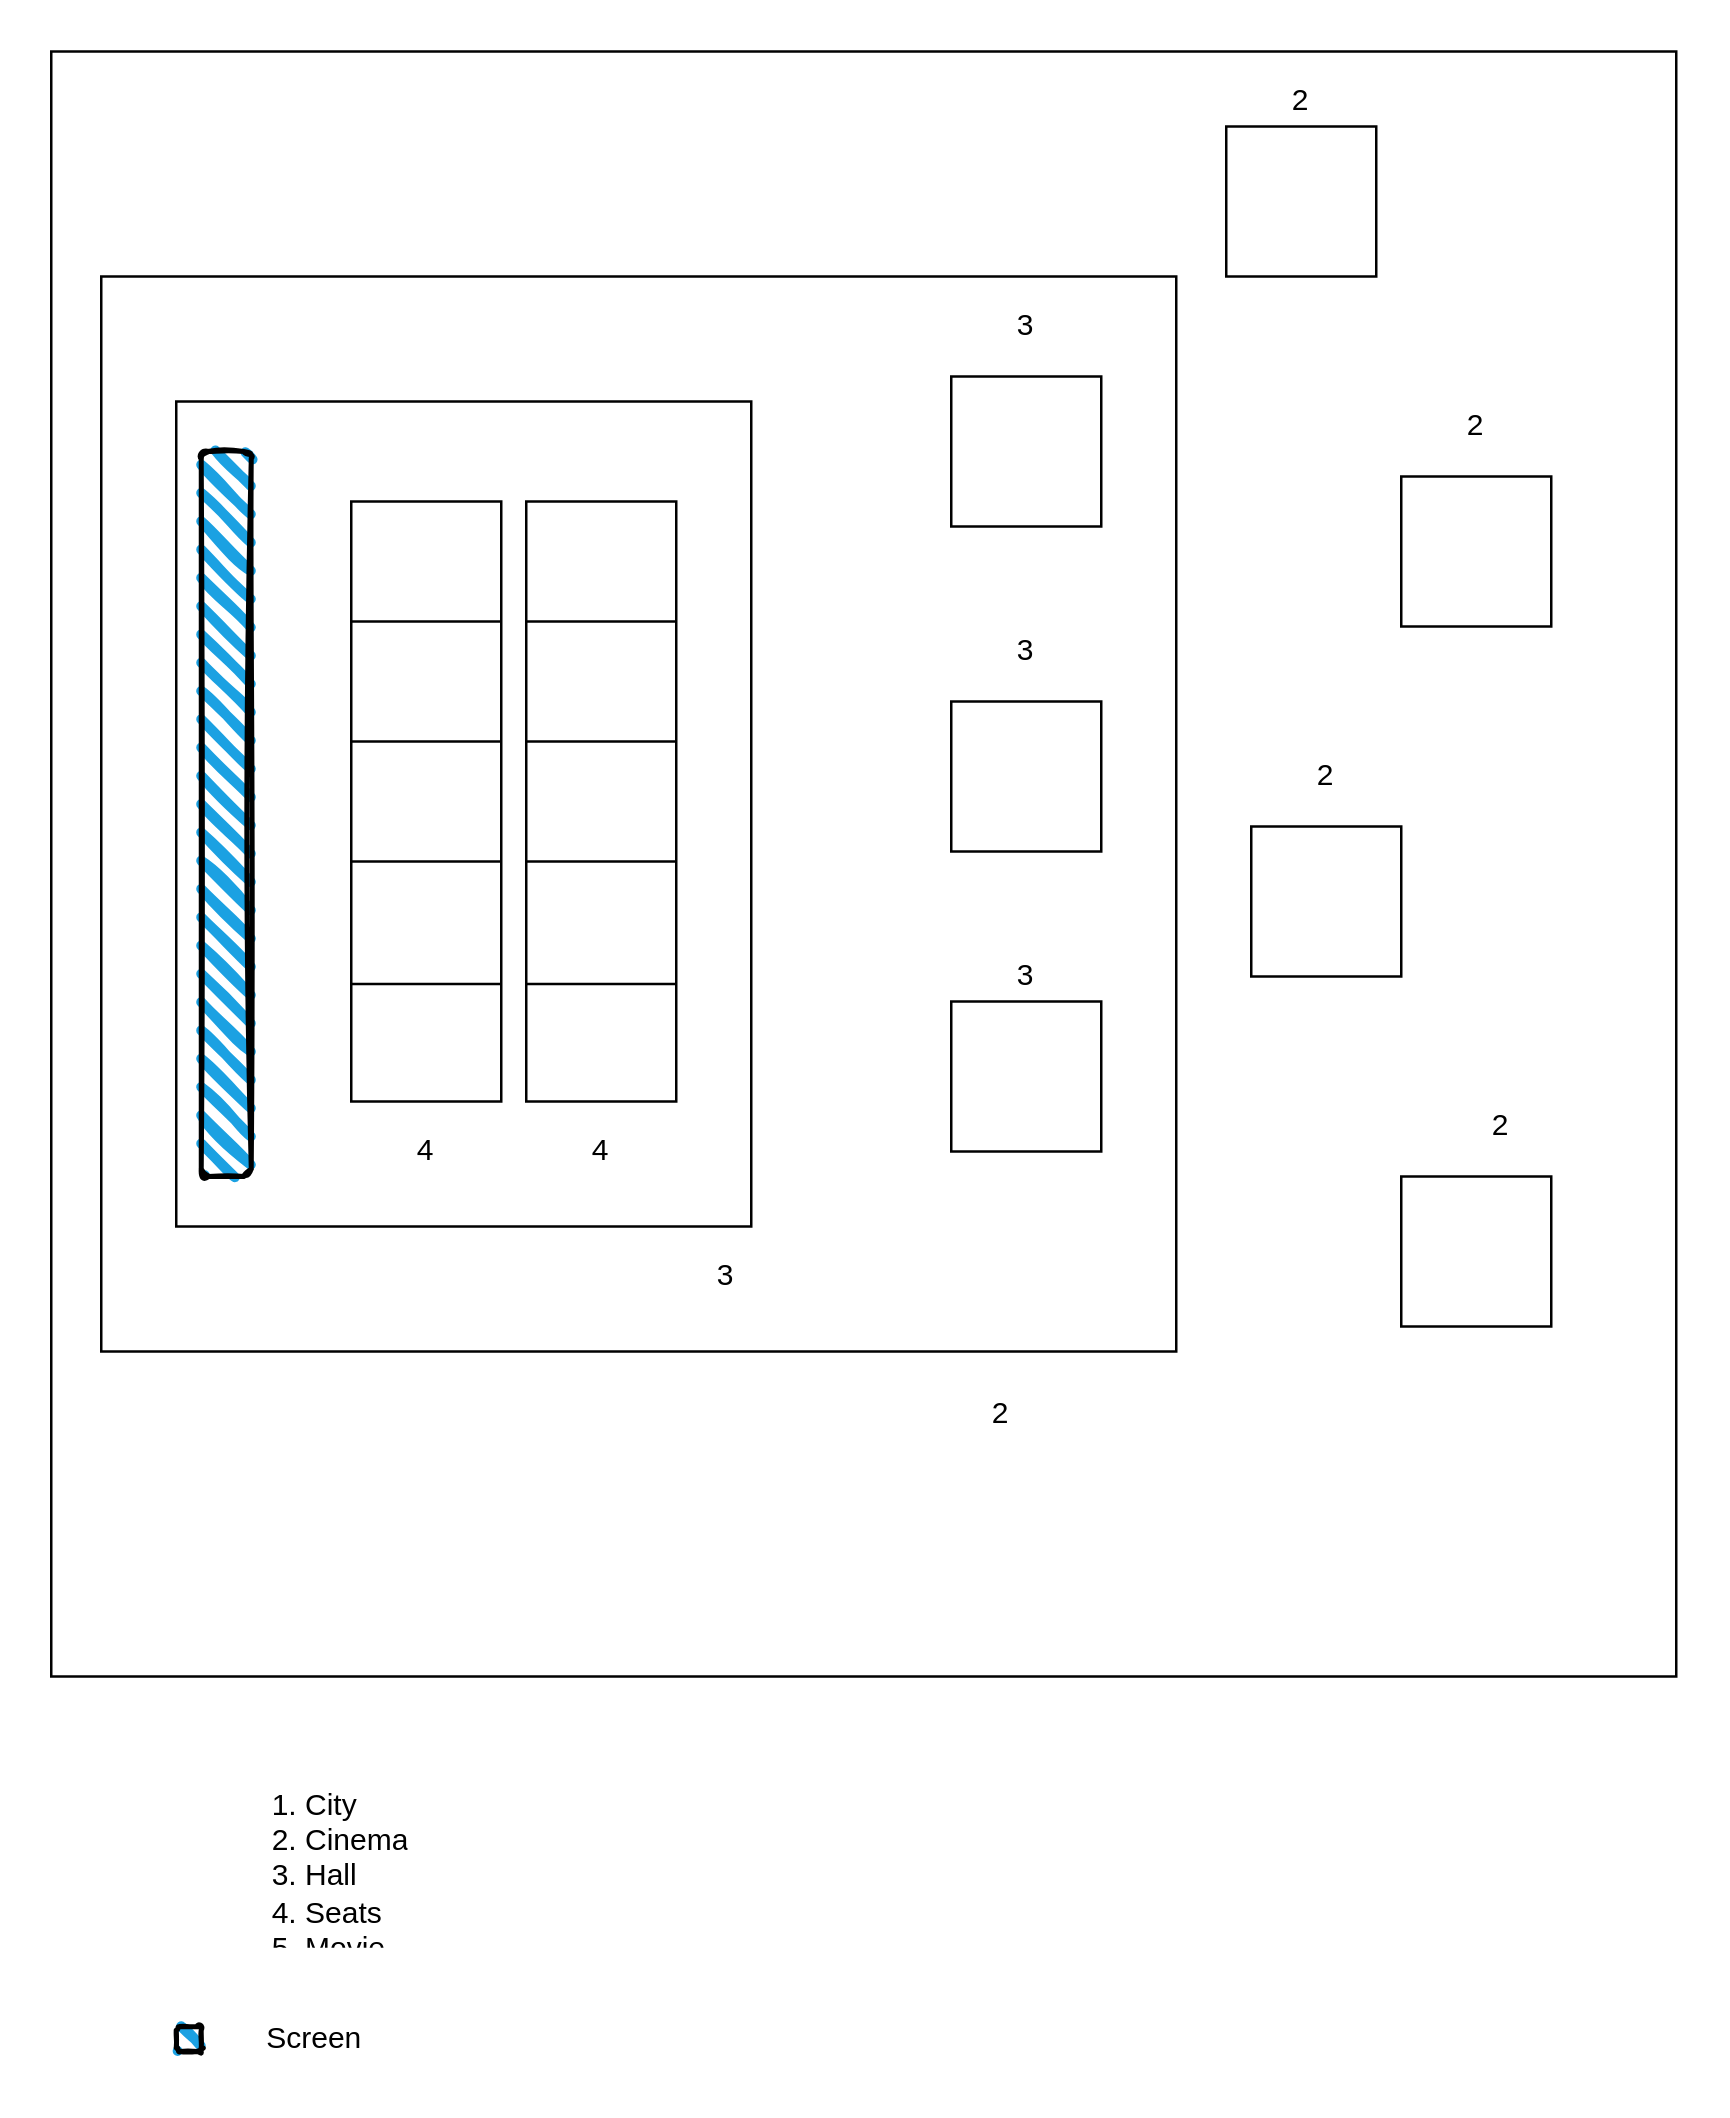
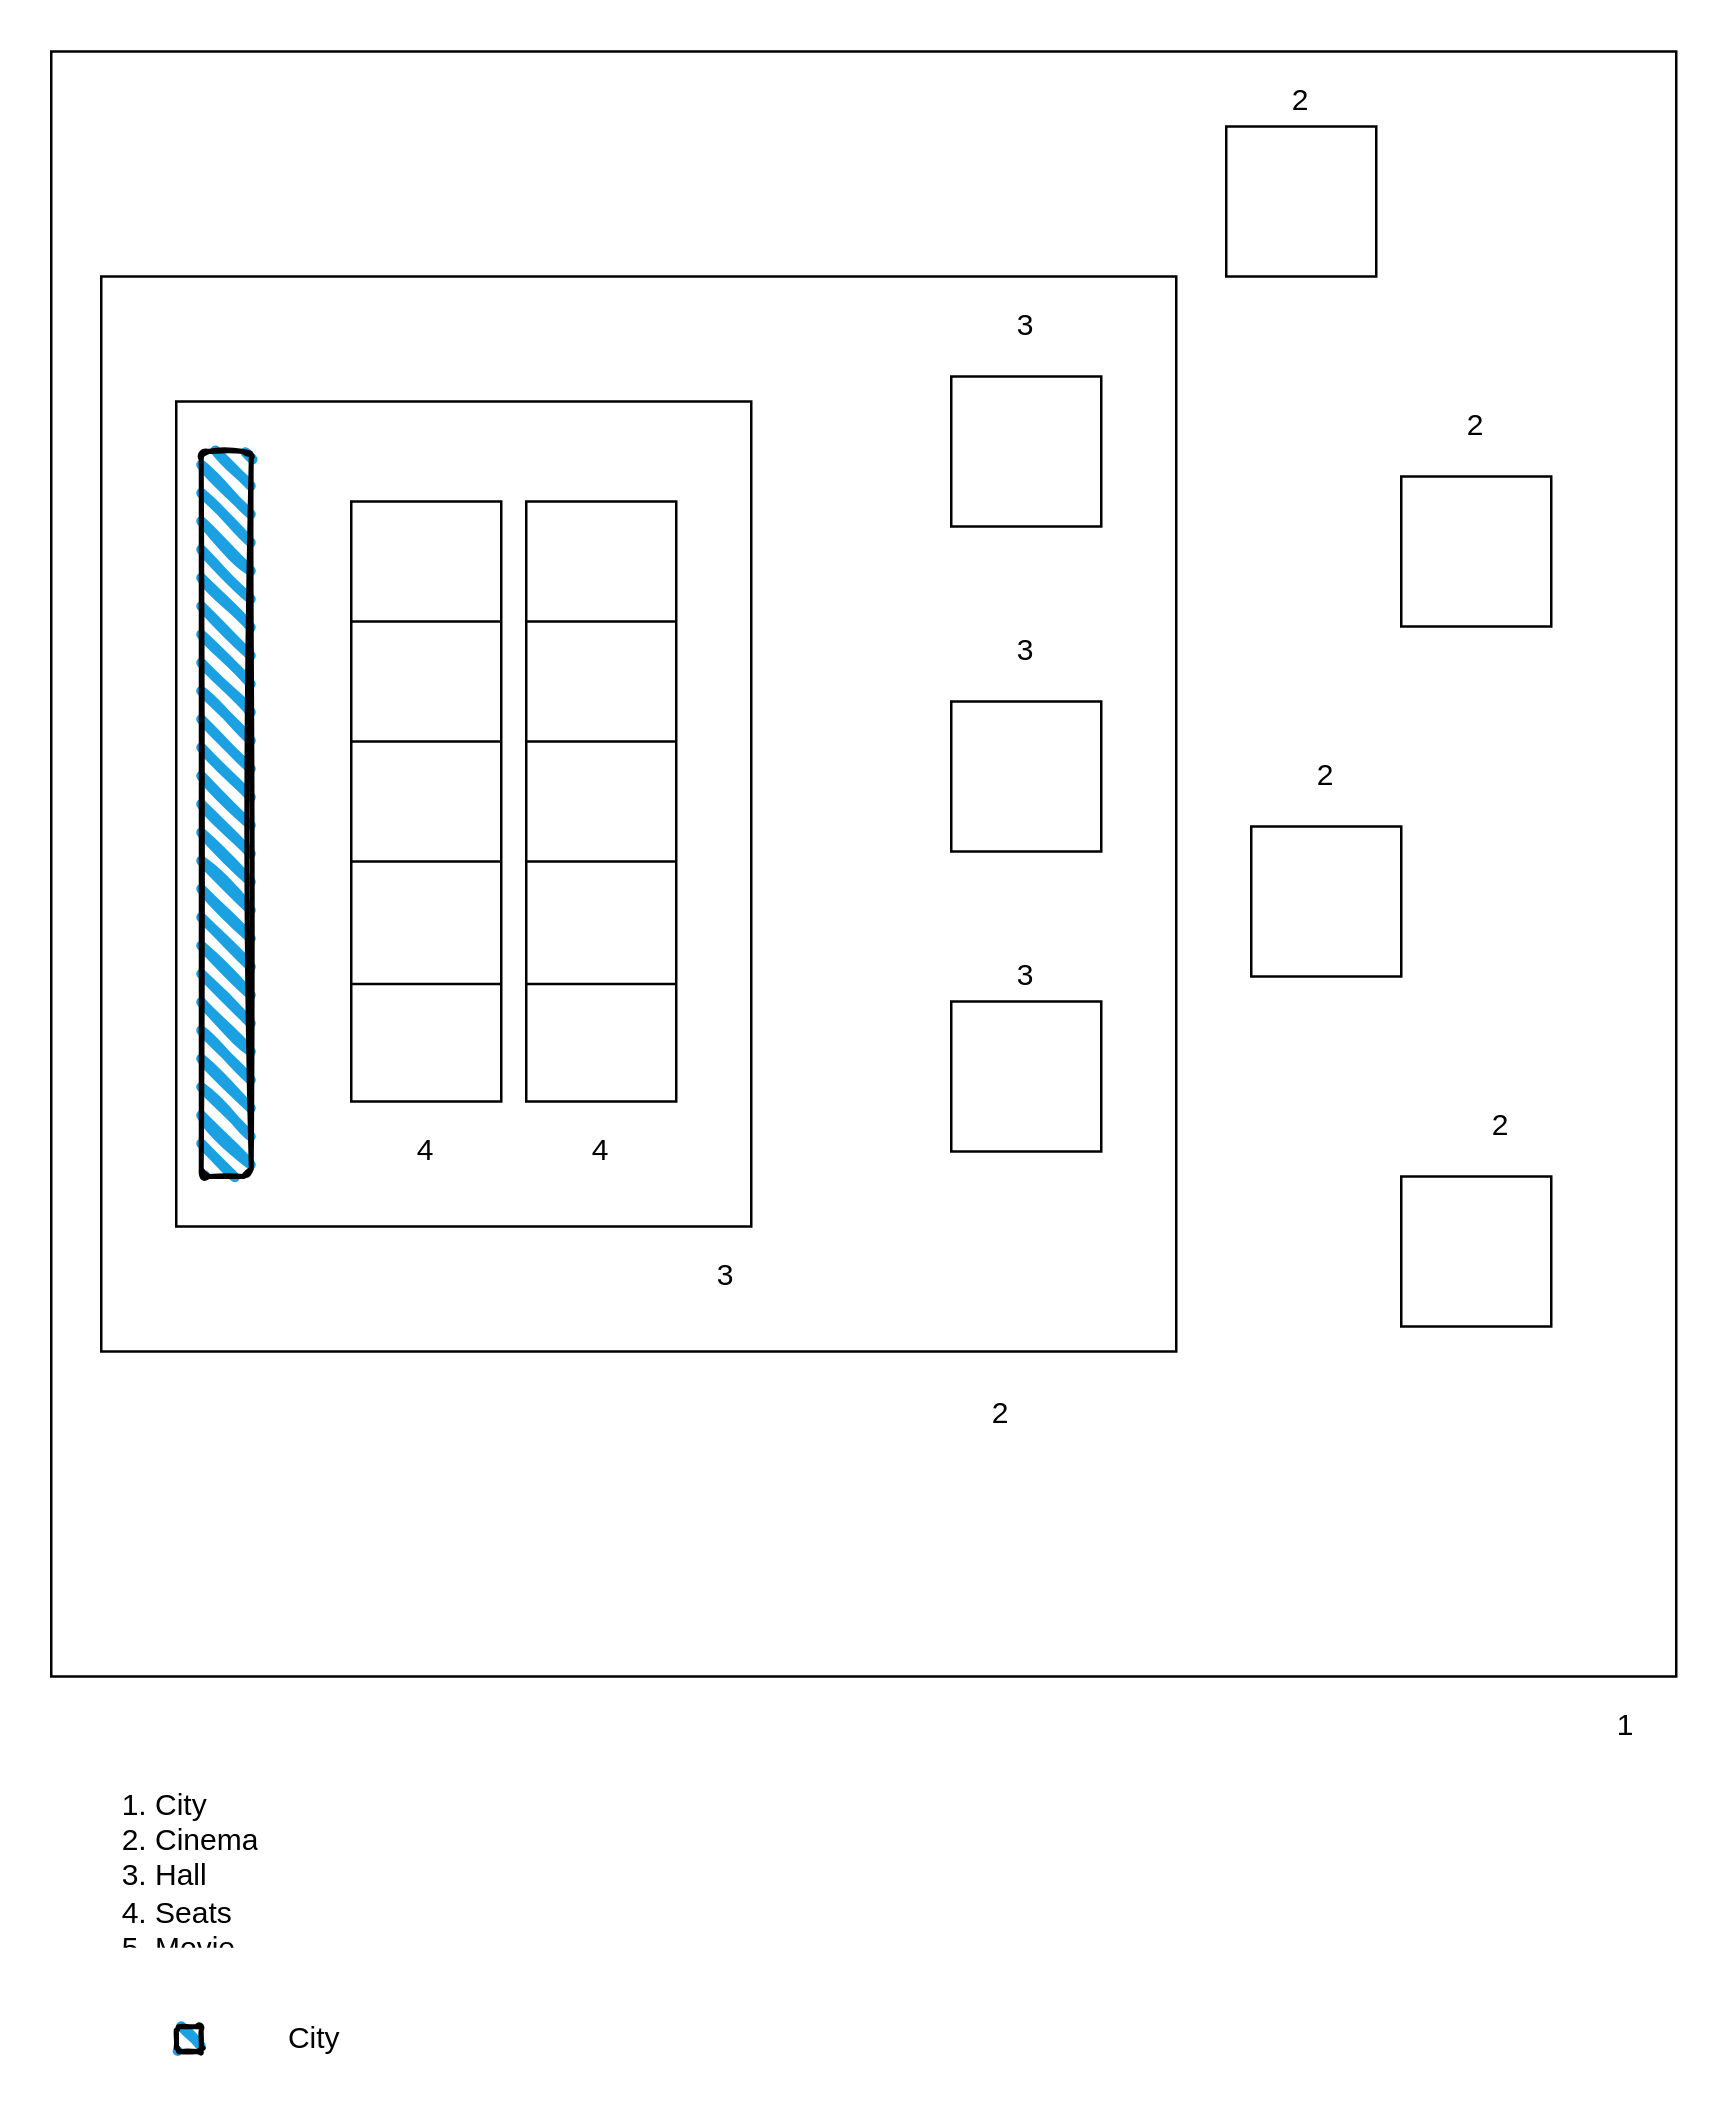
none -> (1626, 1726)
(326, 1851) -> (176, 1851)
(315, 2039) -> (315, 2039)
